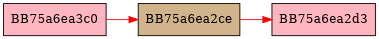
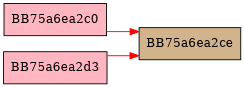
(55, 20) -> (55, 20)
(251, 20) -> (119, 56)
